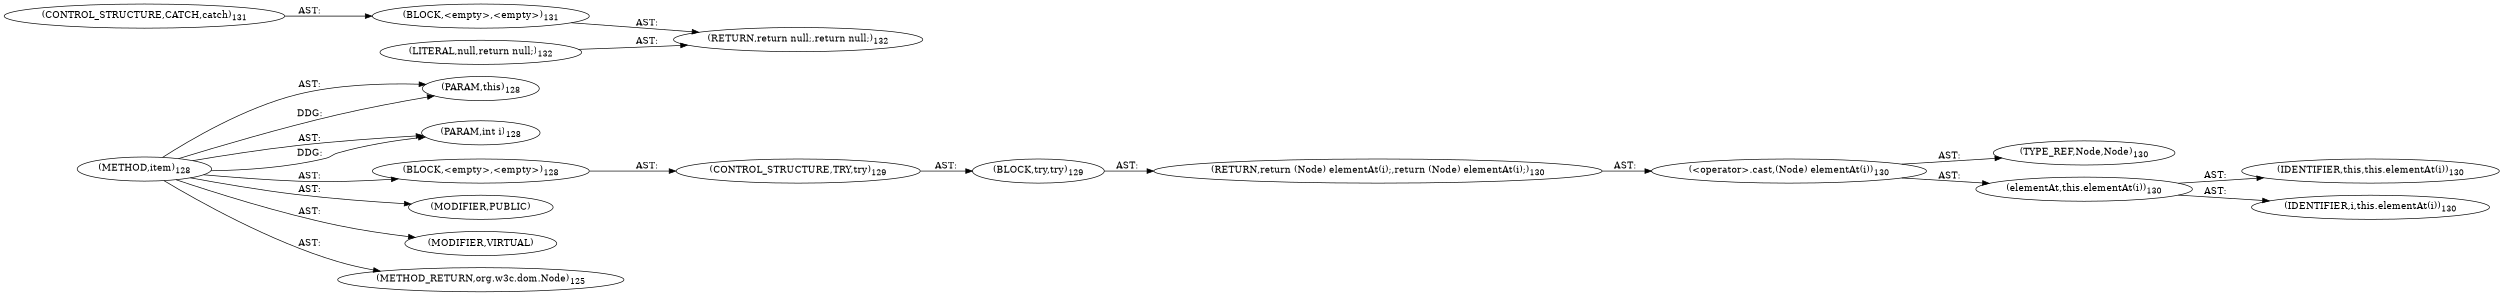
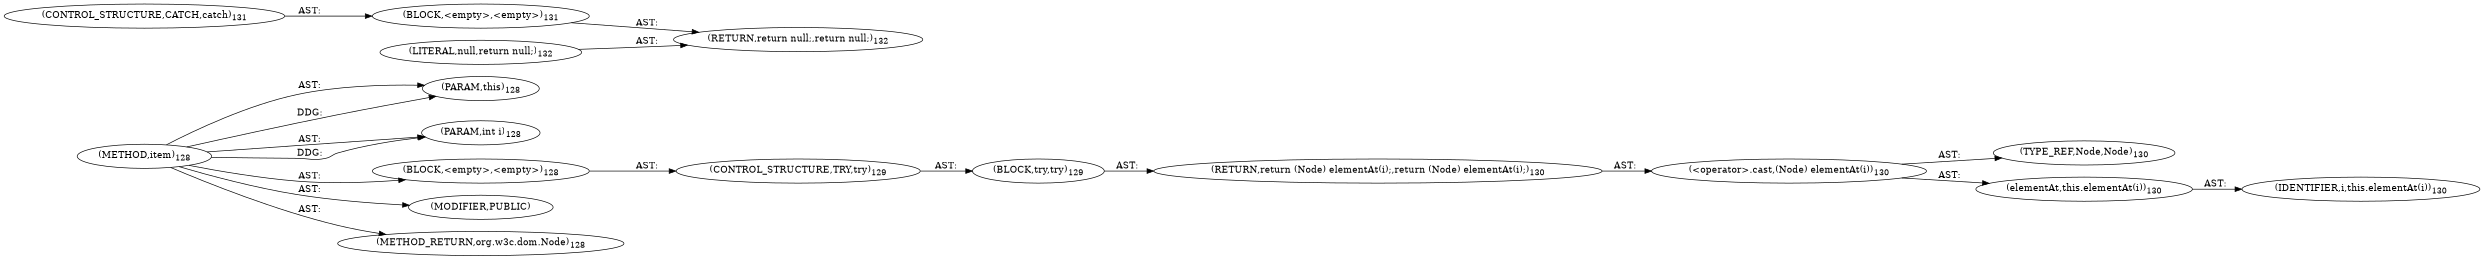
(2371, 171) -> none
(481, 244) -> none
(578, 279) -> (578, 243)
